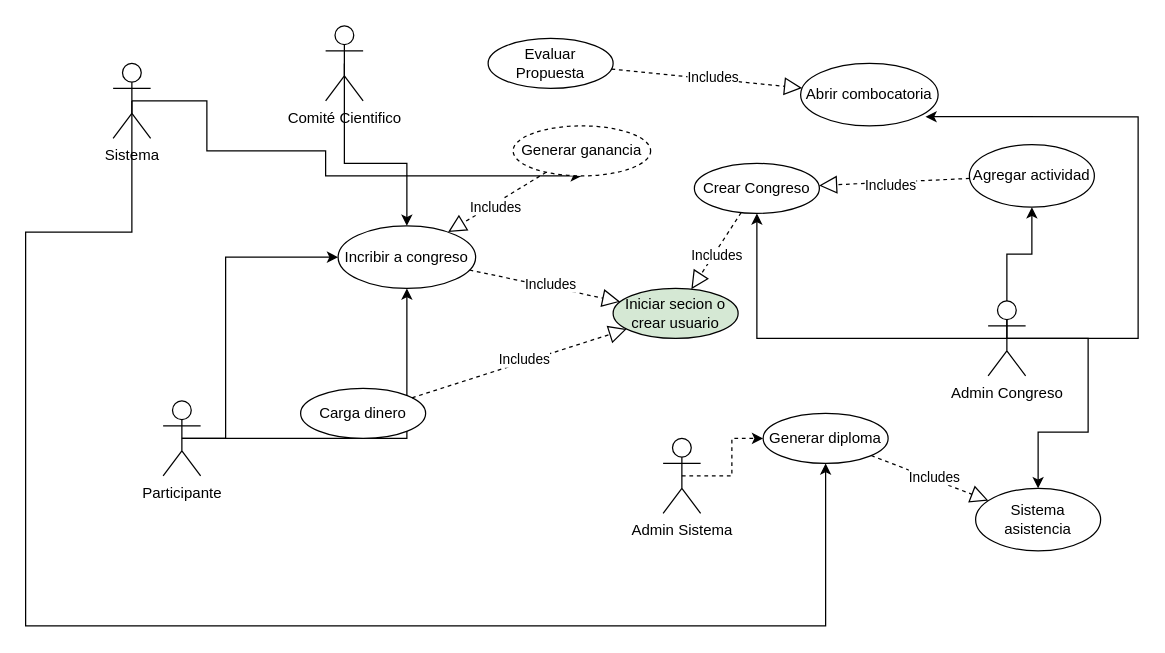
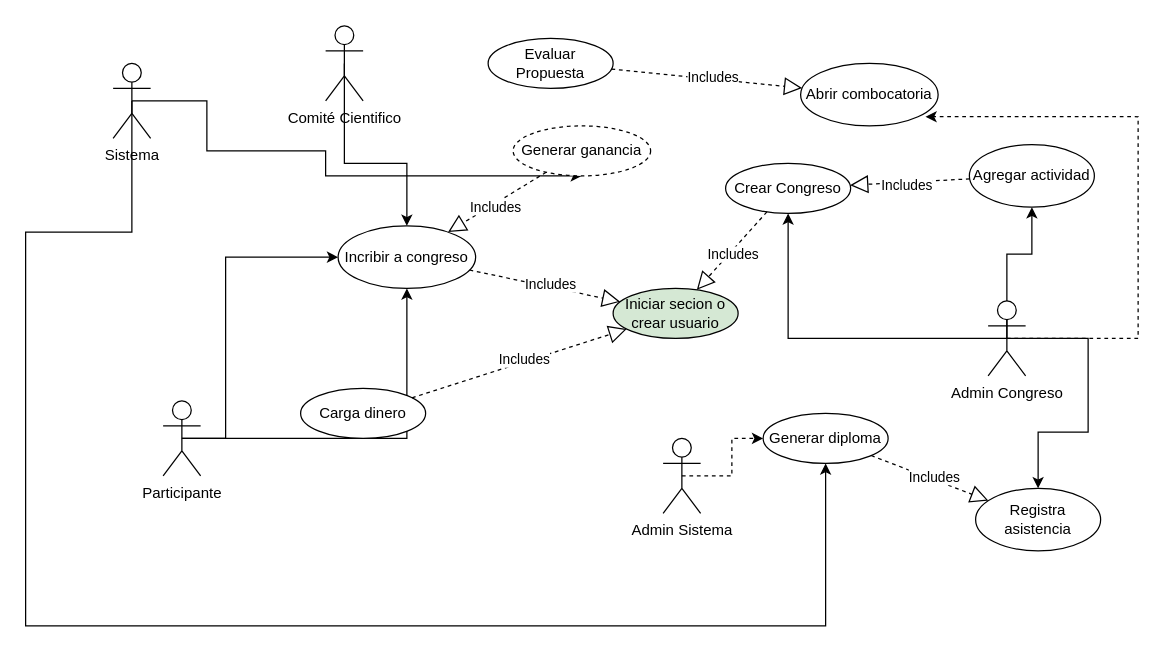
(1138, 150) -> (1138, 150)
(757, 188) -> (788, 188)
(1038, 519) -> (1038, 519)
